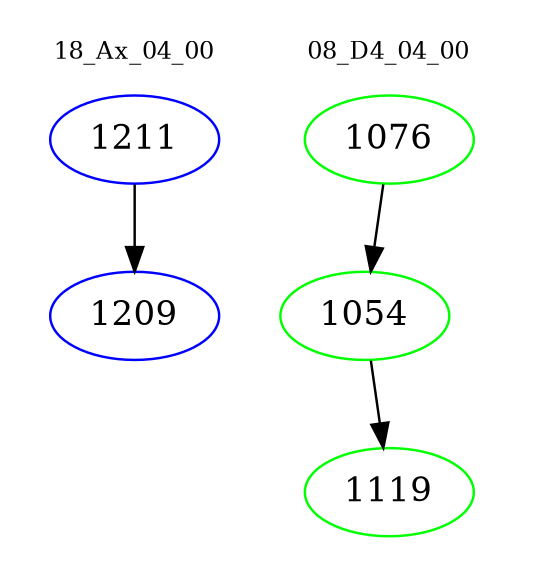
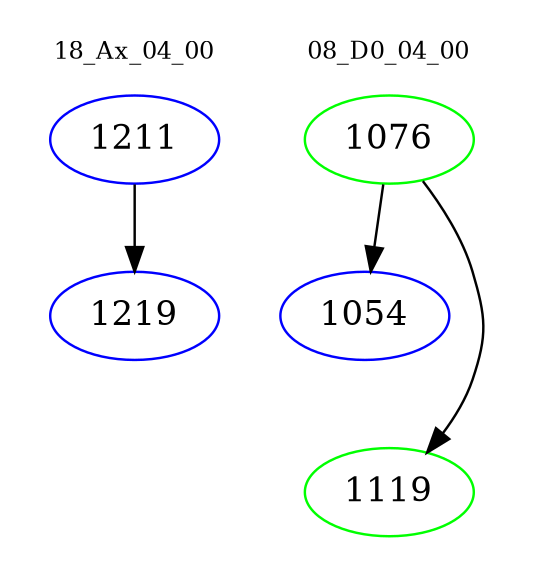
(389, 53) -> (389, 53)
(135, 316) -> (135, 316)
(365, 316) -> (365, 316)
(375, 392) -> (481, 305)
